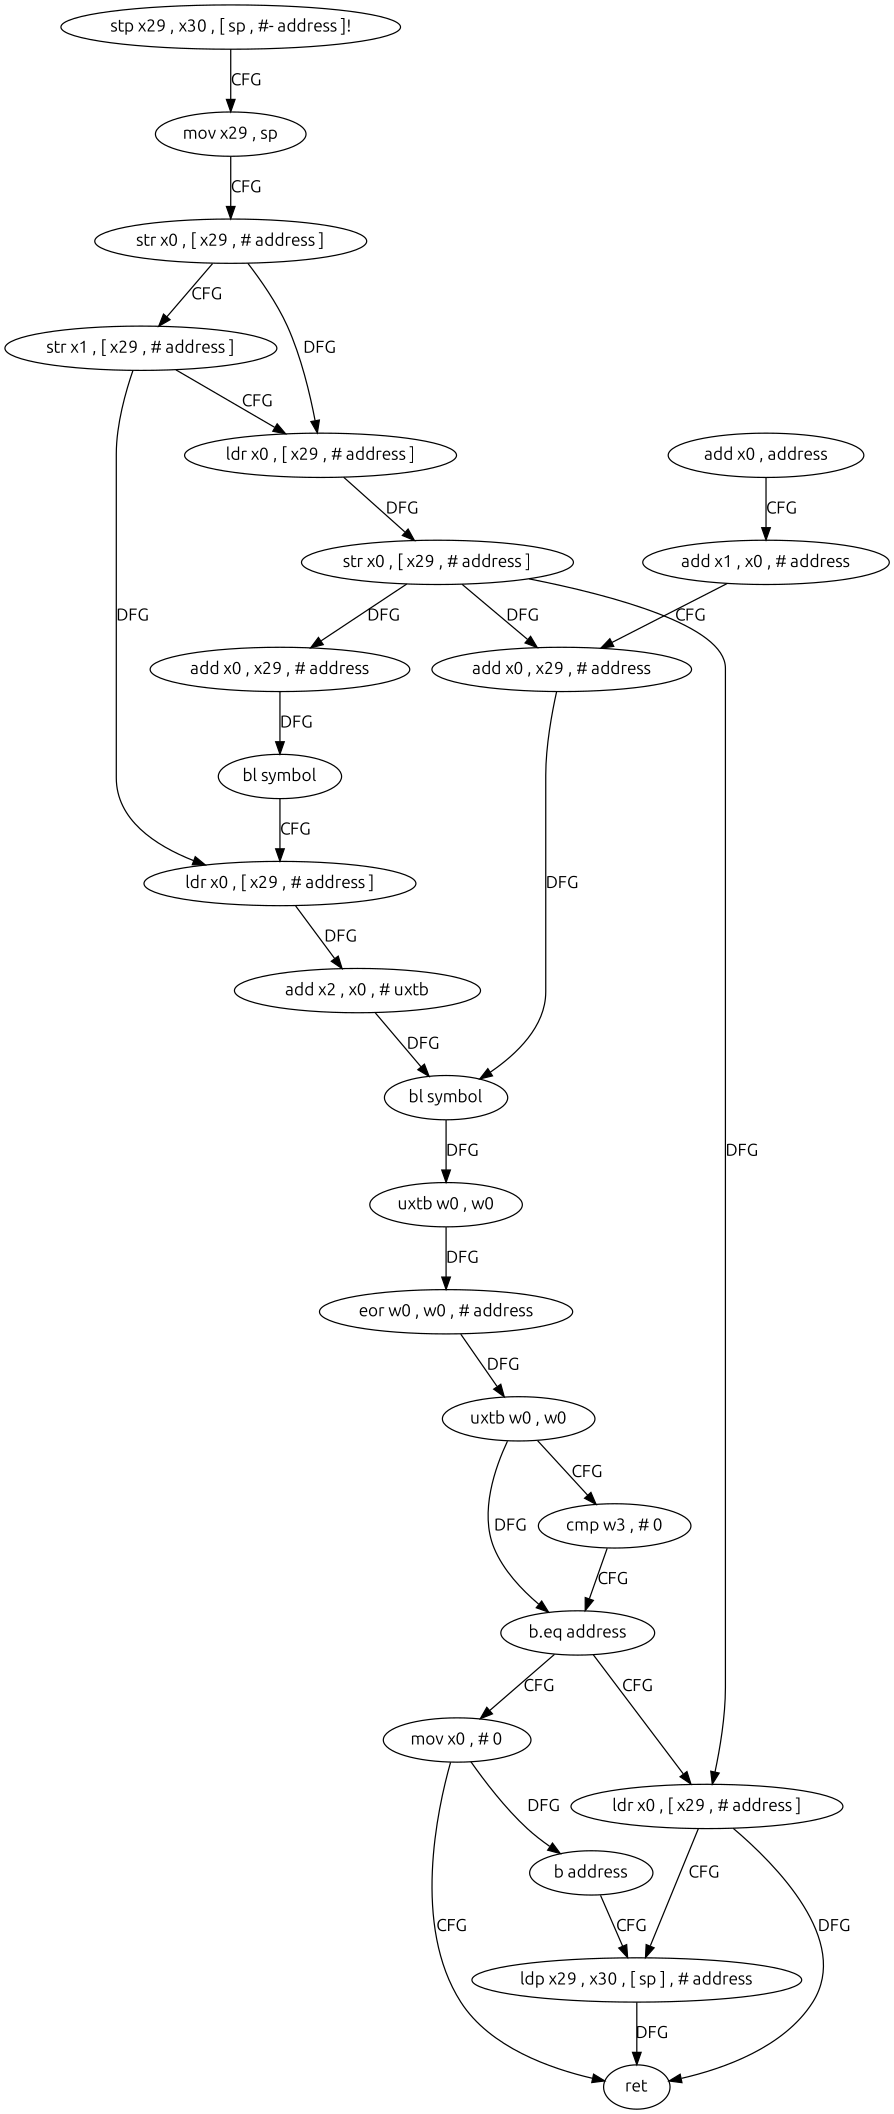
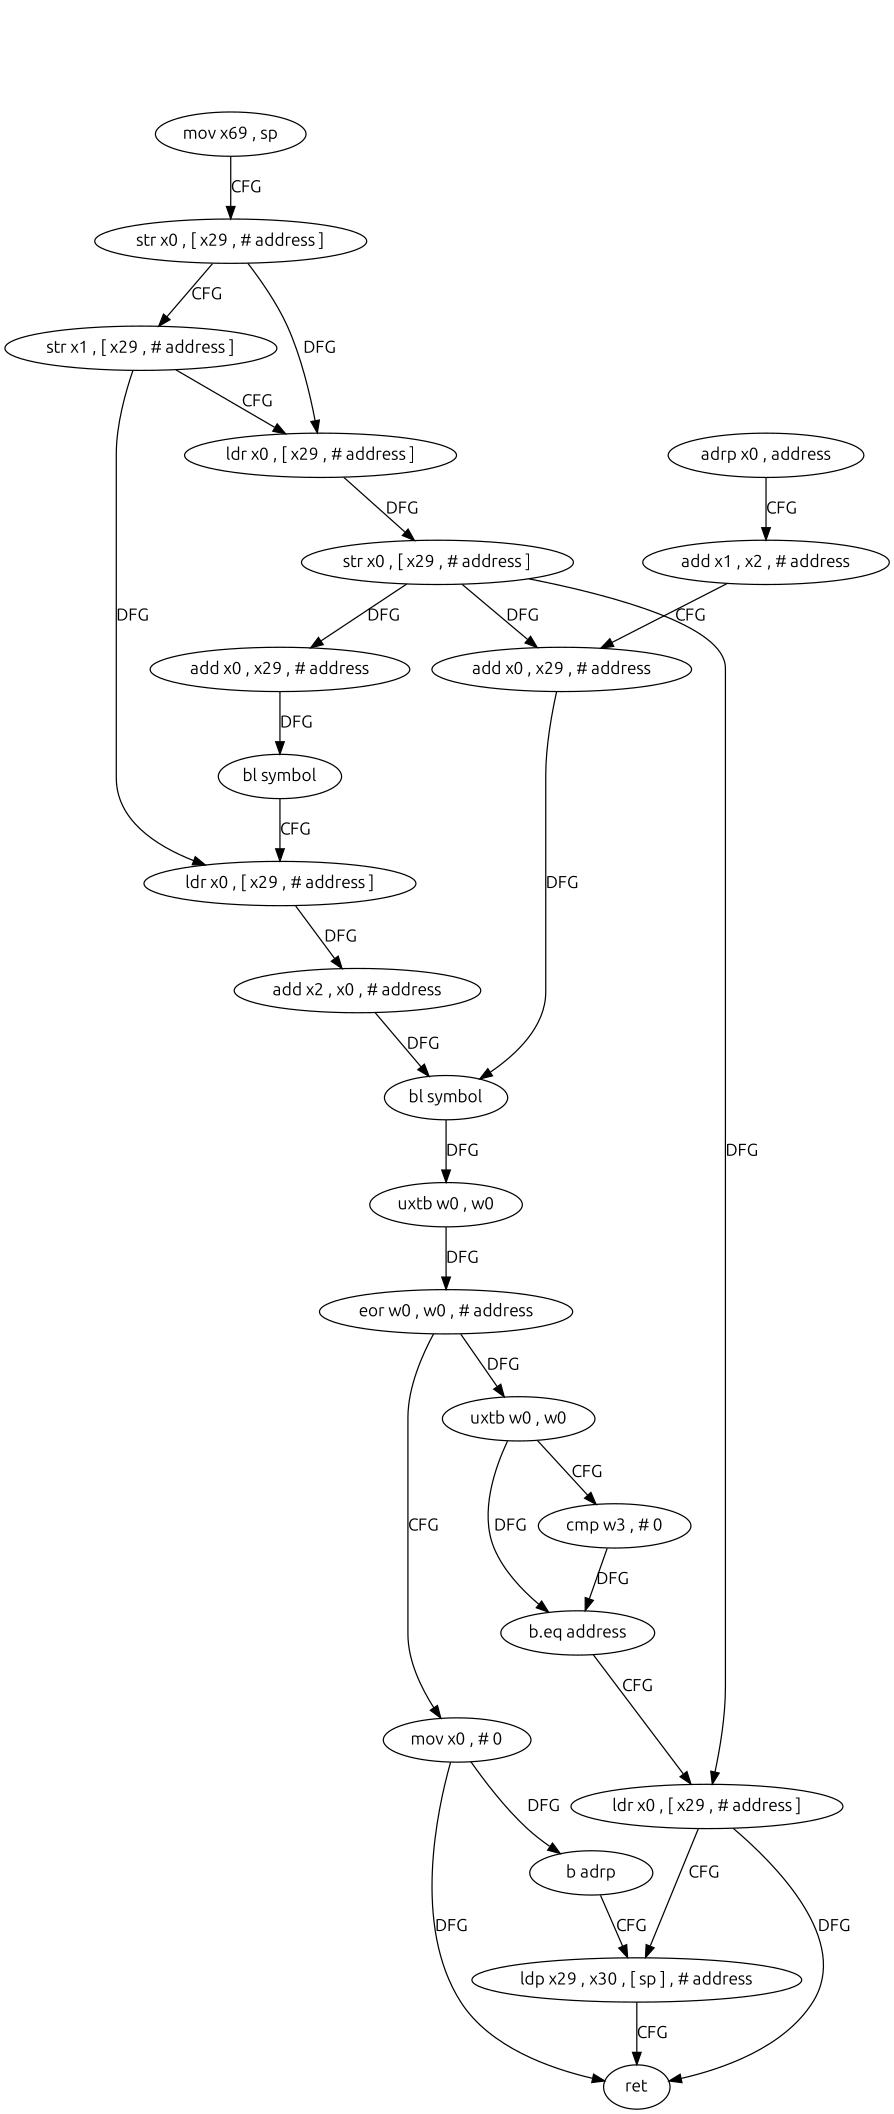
(231, 27) -> none
(231, 134) -> (231, 134)
(766, 455) -> (766, 455)
(766, 562) -> (766, 562)
(357, 991) -> (357, 991)
(613, 1579) -> (613, 1579)
(522, 1682) -> (408, 1521)
(591, 1873) -> (591, 1873)
(452, 1926) -> (452, 1926)
(652, 2033) -> (652, 2033)
